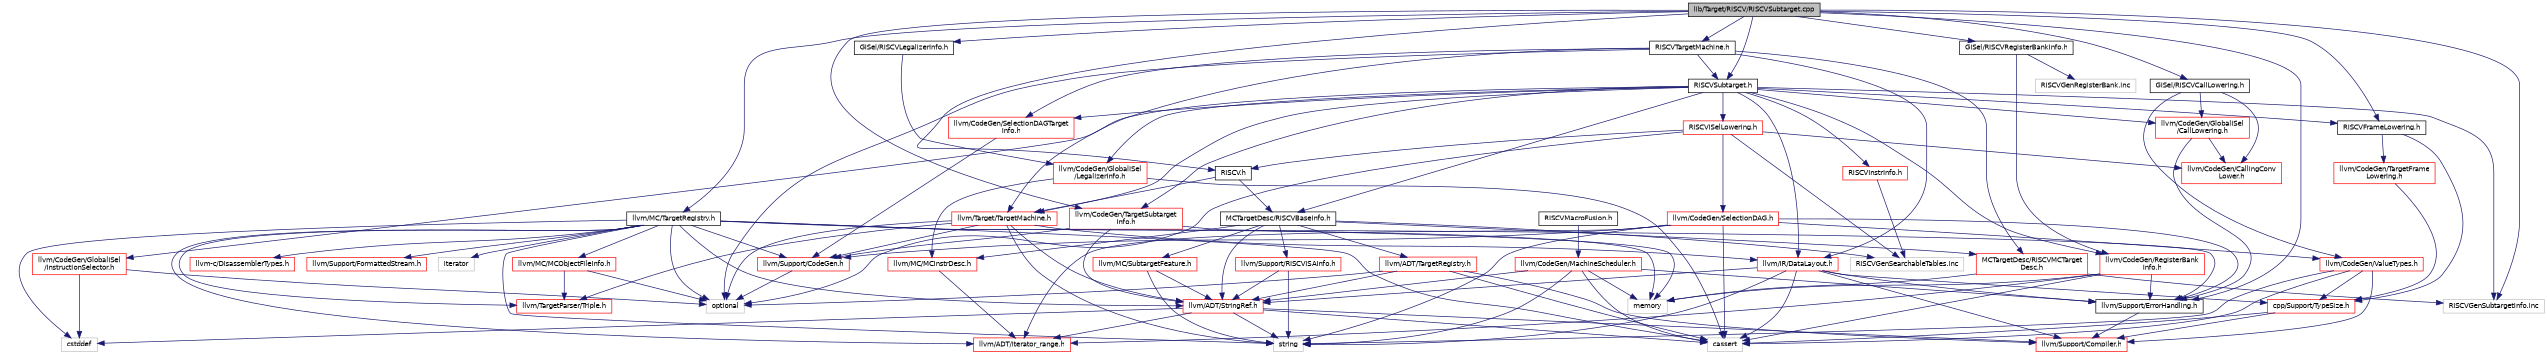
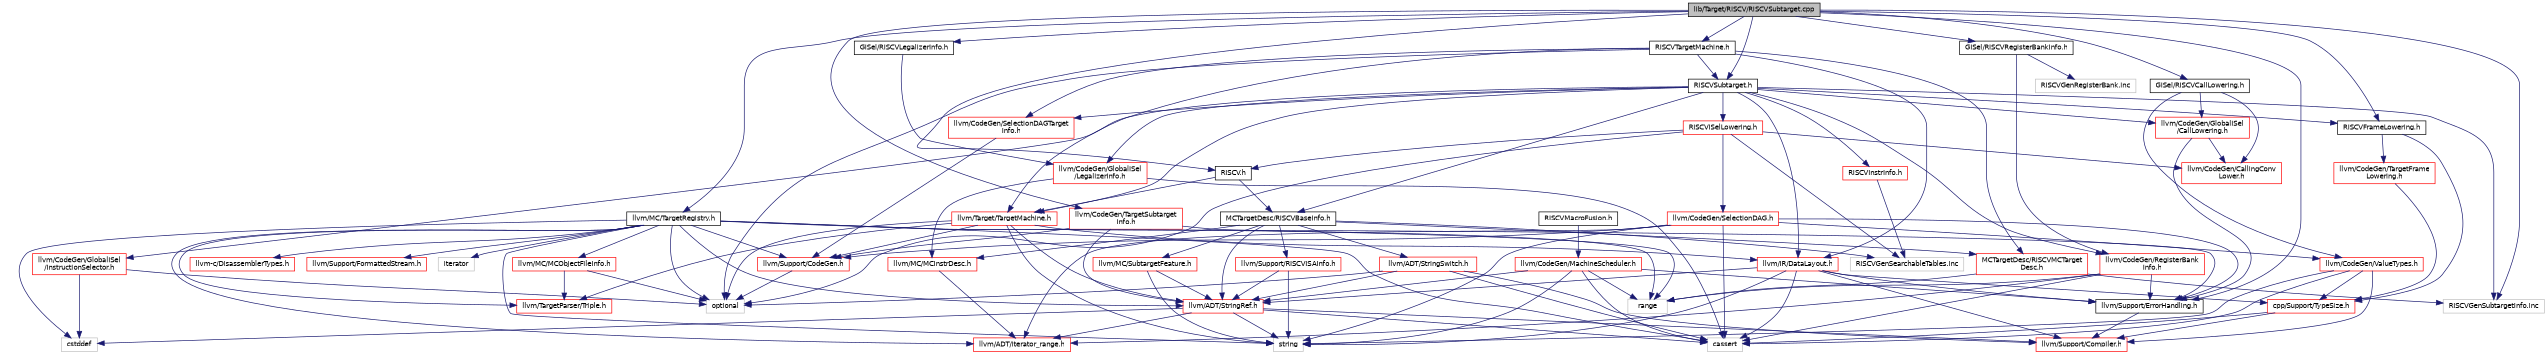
(1408, 110) -> none
(1428, 264) -> (1428, 264)
(1648, 306) -> (1648, 306)
